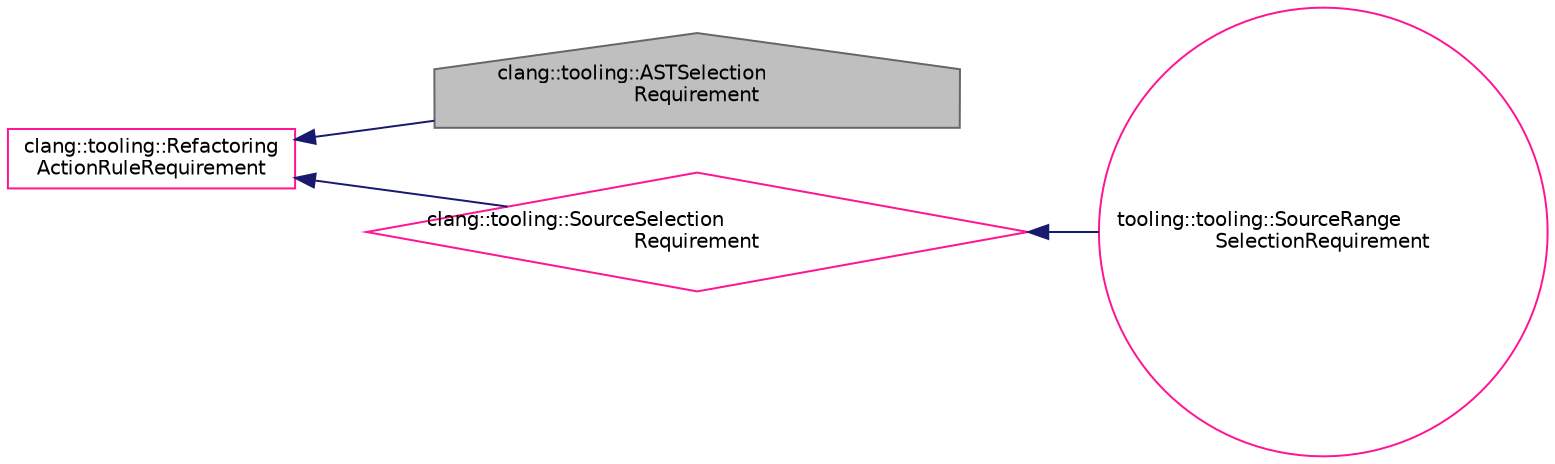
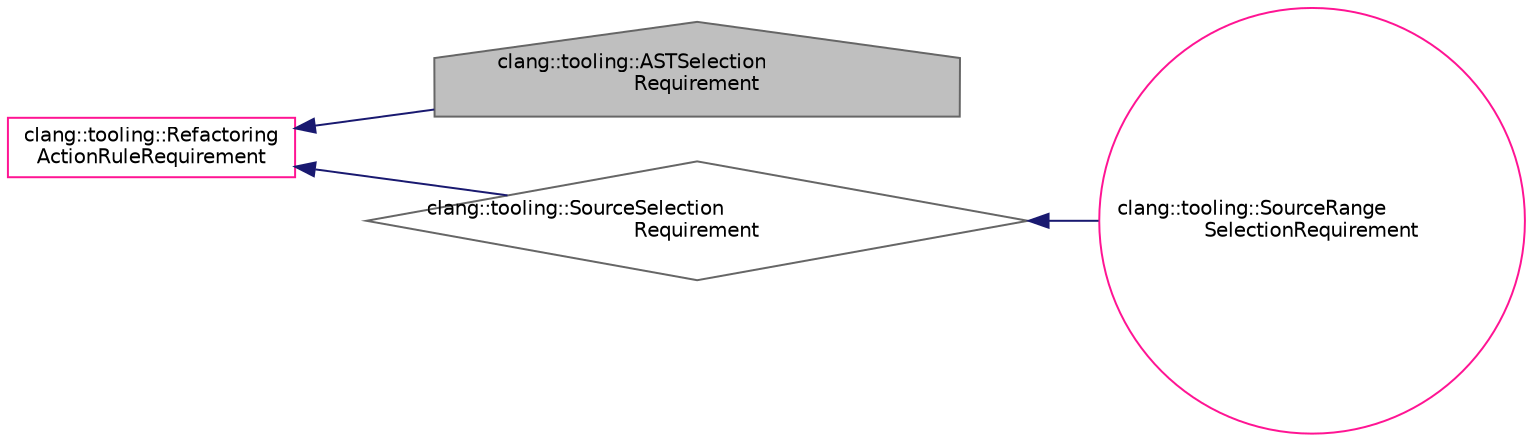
(697, 232) -> (697, 221)
(1323, 232) -> (1312, 221)
